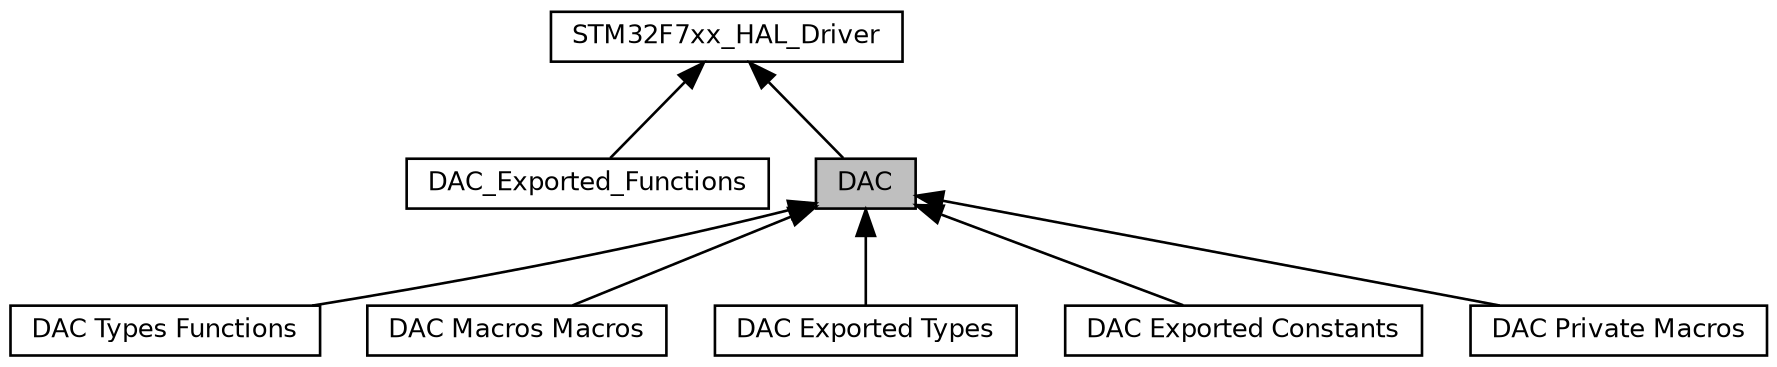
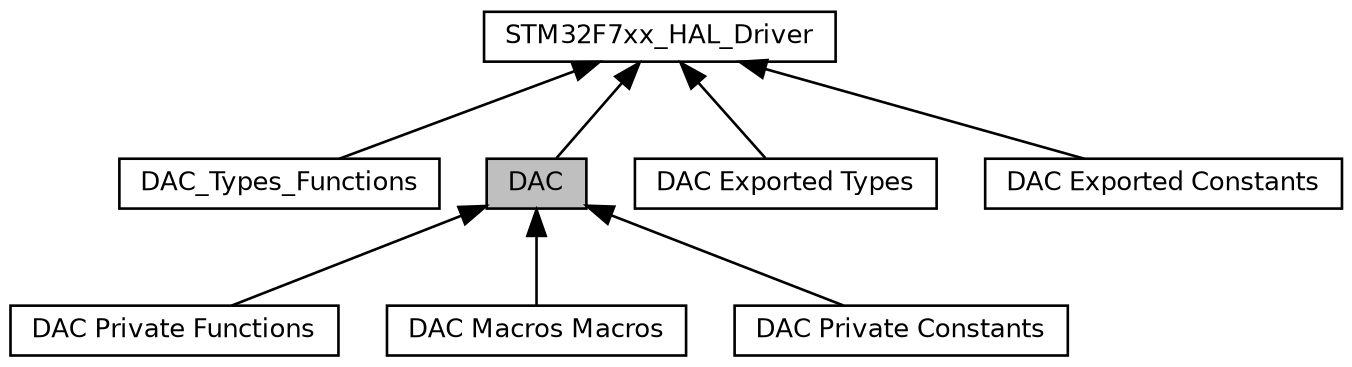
(588, 184) -> (279, 184)
(1062, 260) -> (925, 114)
(866, 271) -> (732, 120)
(165, 331) -> (174, 331)
(1619, 331) -> (901, 331)
